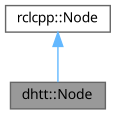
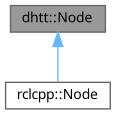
(58, 64) -> (58, 64)
